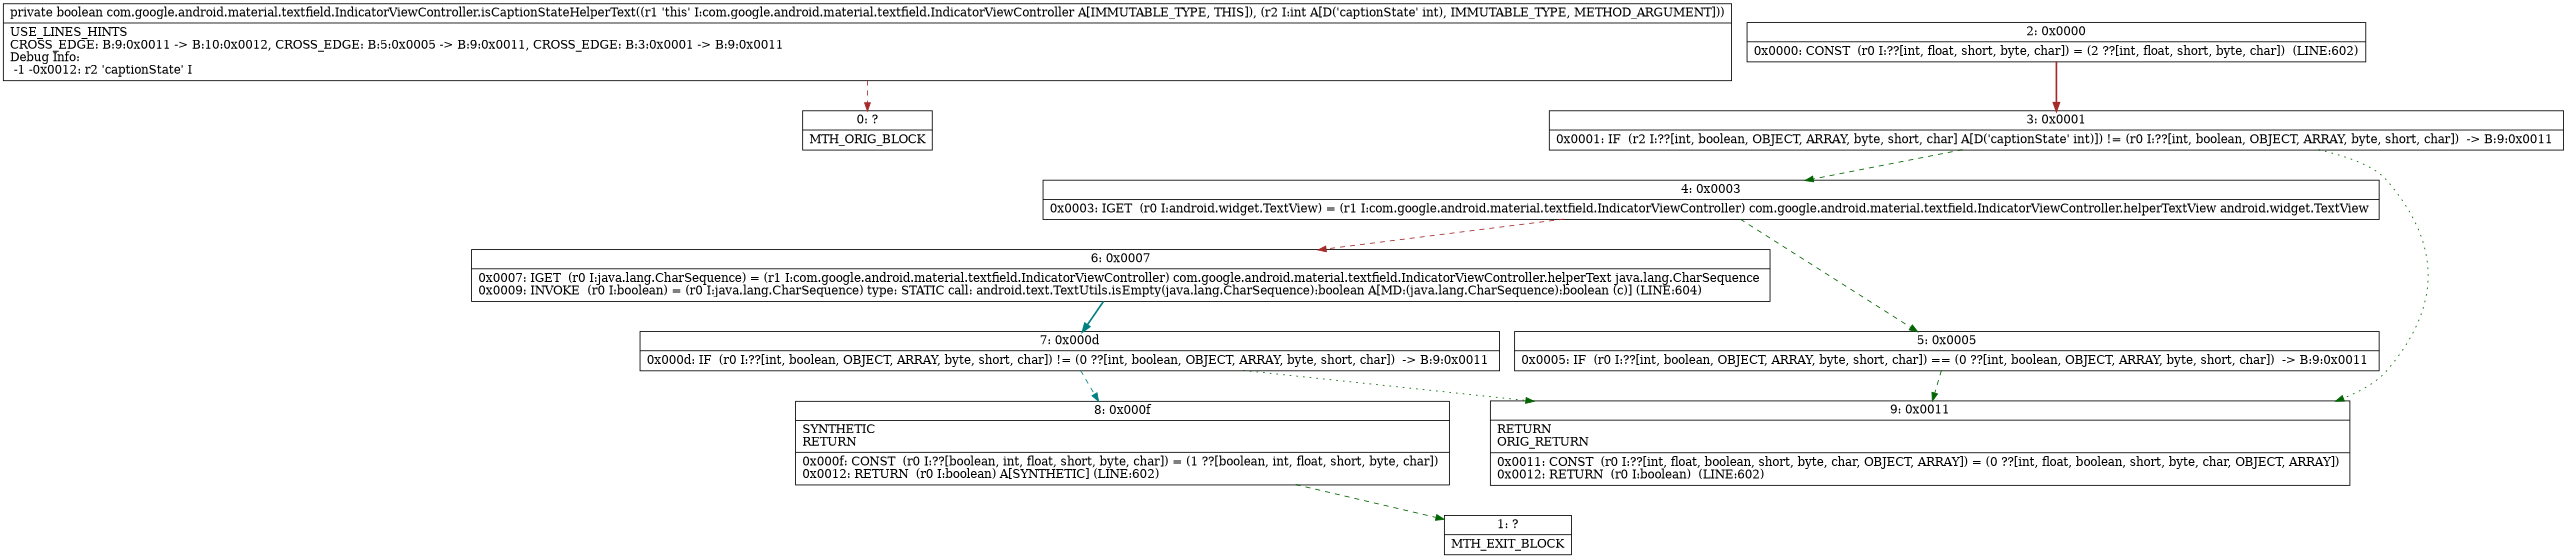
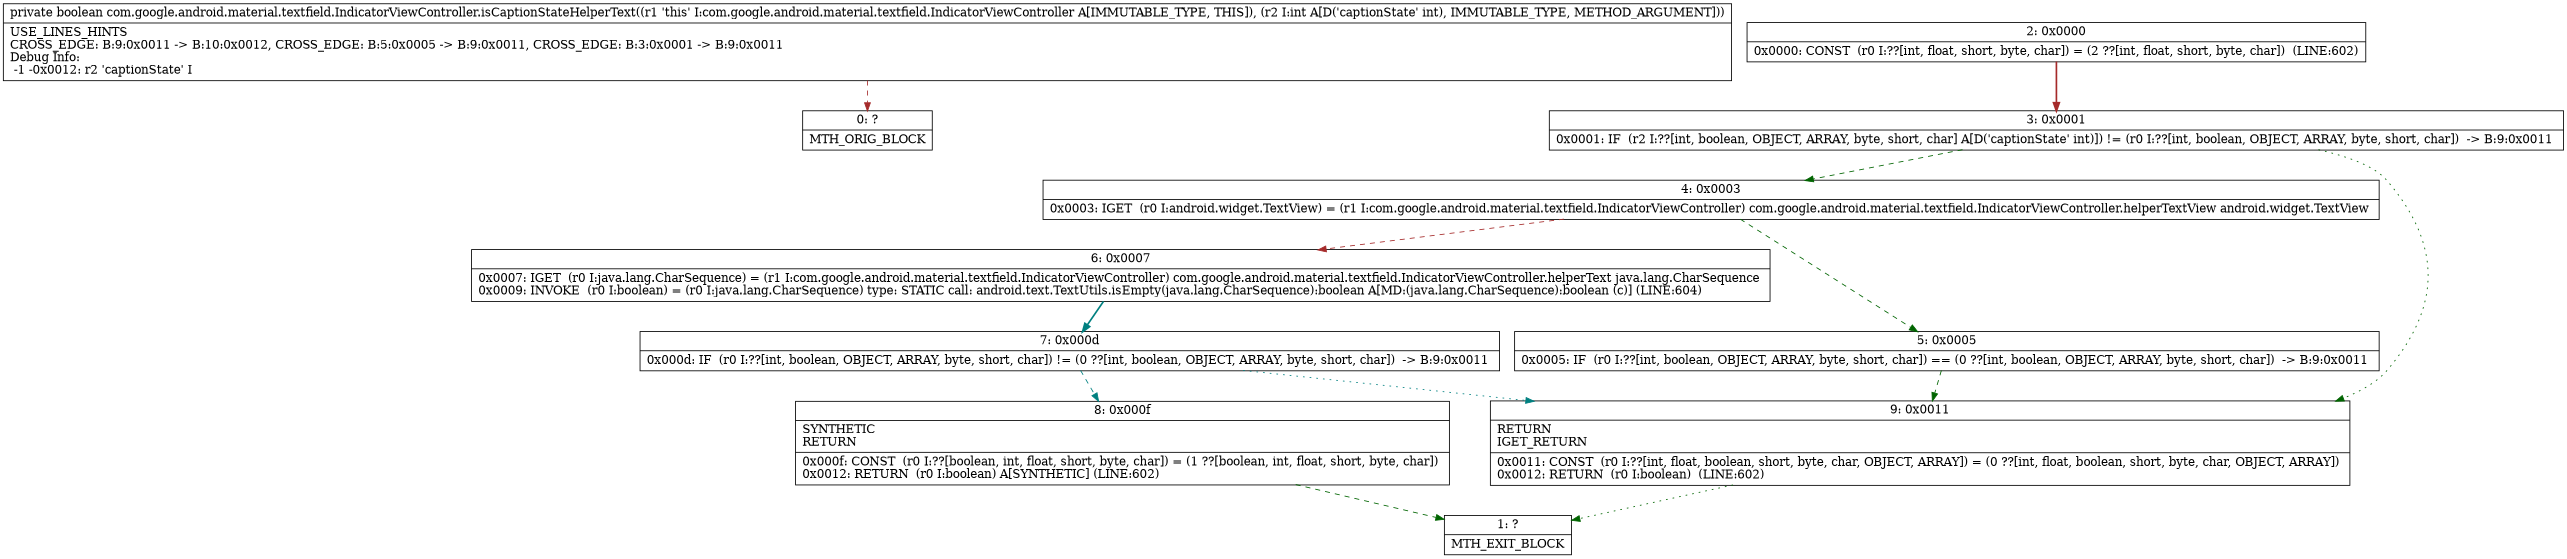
(1384, 385) -> (1384, 385)
(1543, 442) -> (1542, 442)
none -> (1656, 502)
